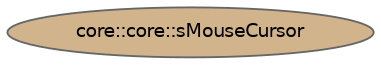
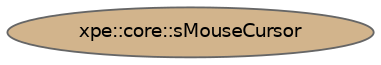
(191, 32) -> (191, 32)
